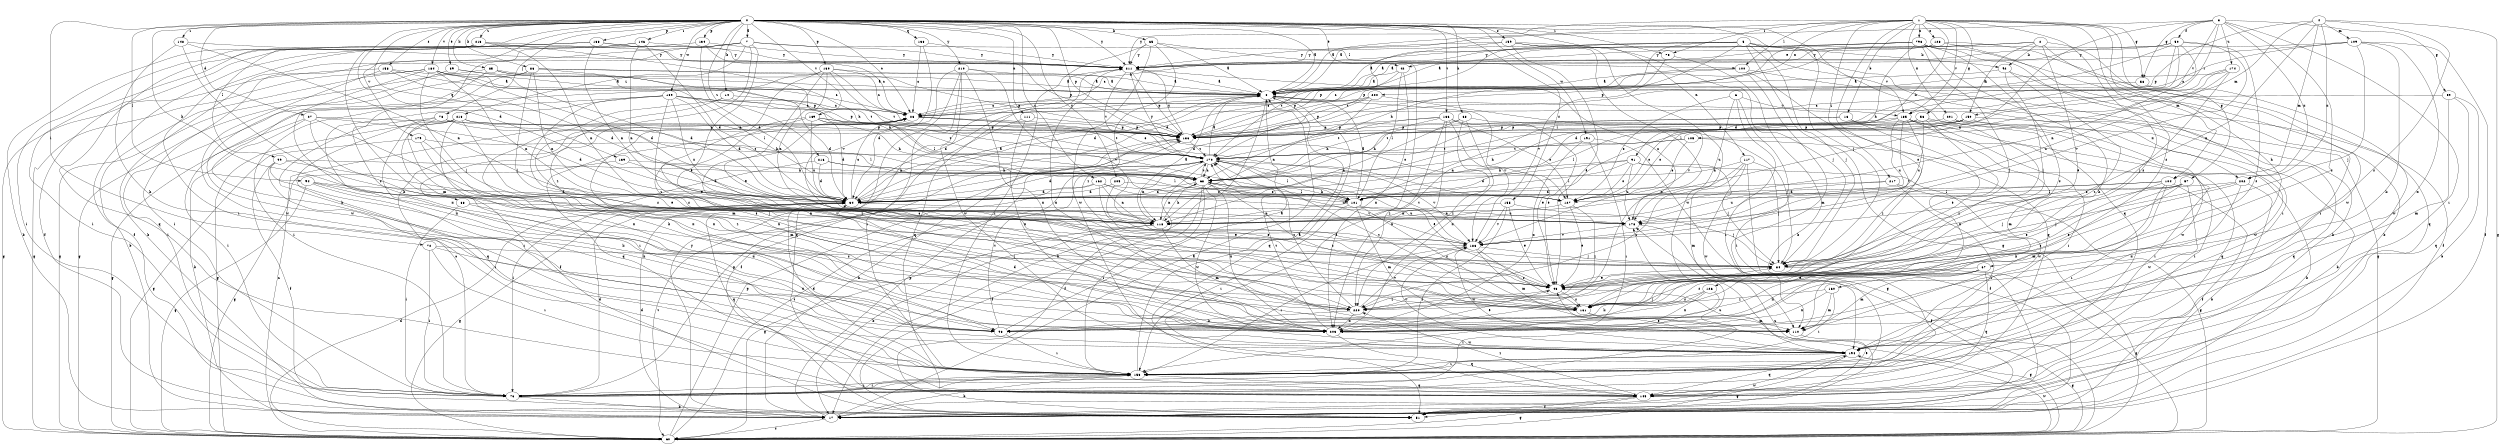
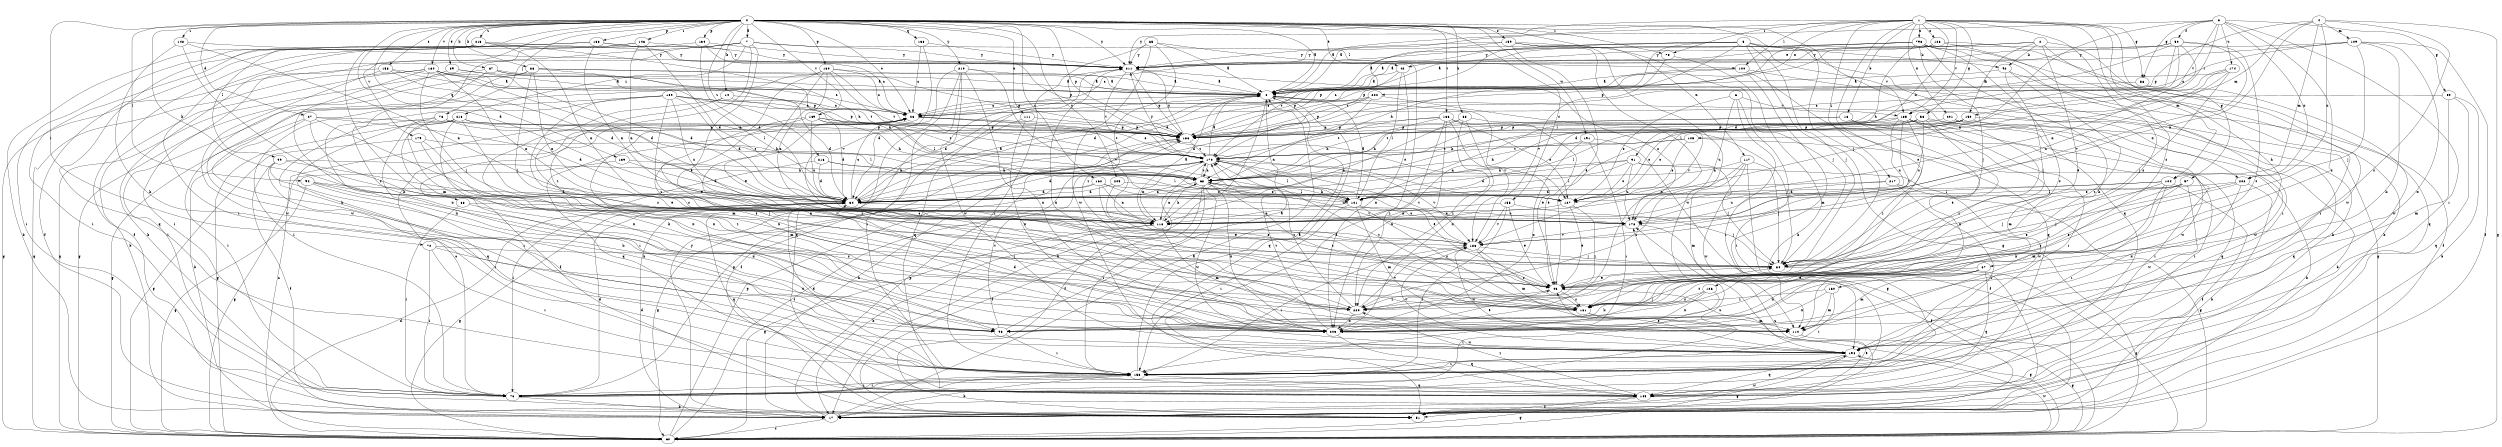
(968, 24) -> none
(692, 39) -> none
(491, 69) -> (491, 69)
none -> (1545, 135)
(1907, 213) -> (1708, 217)
(1931, 218) -> (1981, 172)
(658, 310) -> (658, 310)
(1171, 321) -> none
